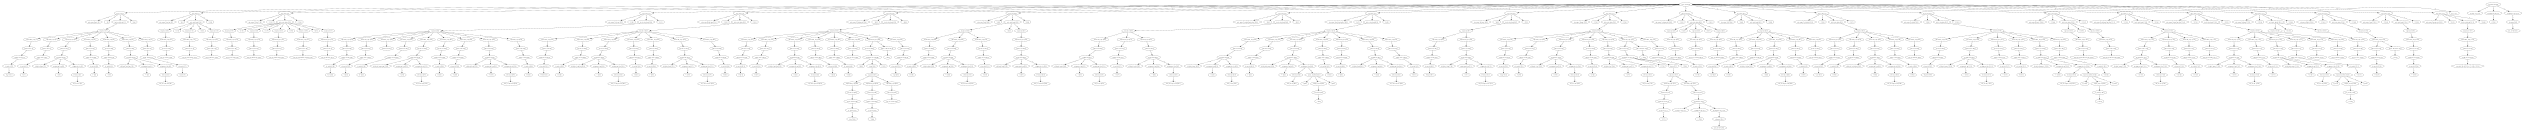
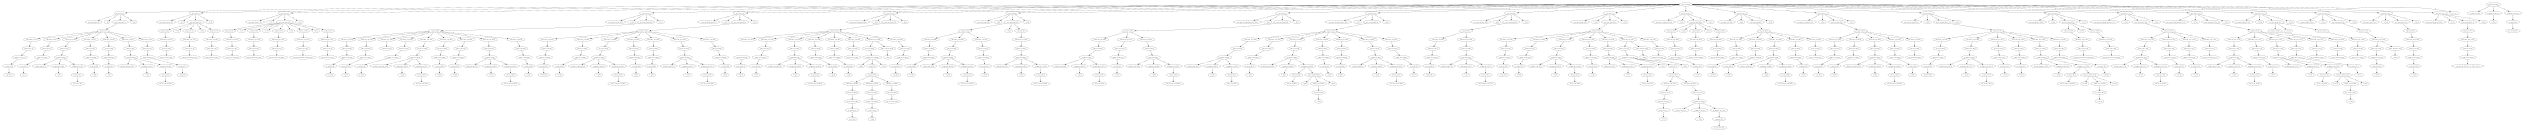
(745, 48) -> none
